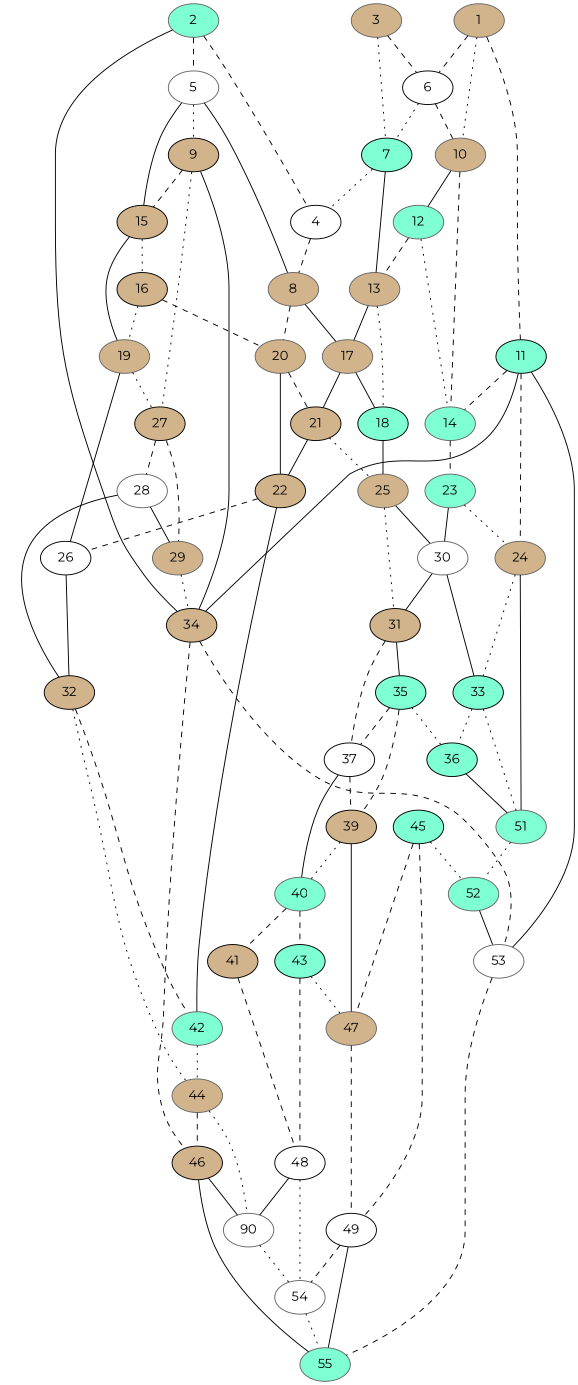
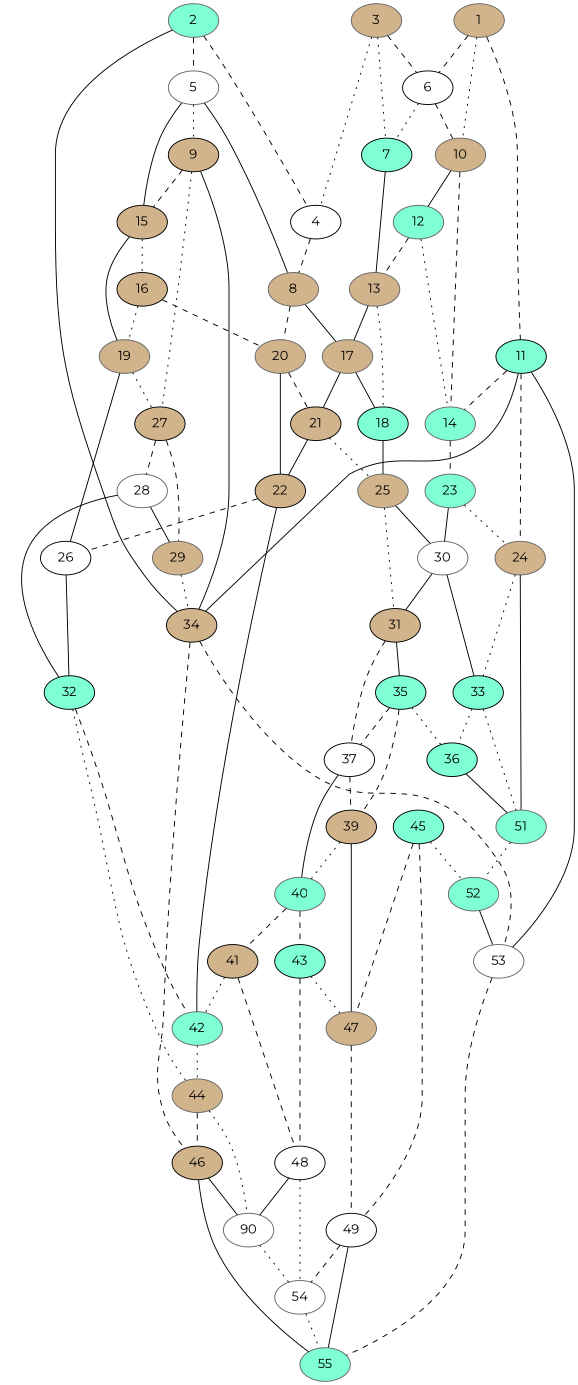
(351, 189) -> (346, 121)
(69, 693) -> (69, 693)
none -> (215, 995)
